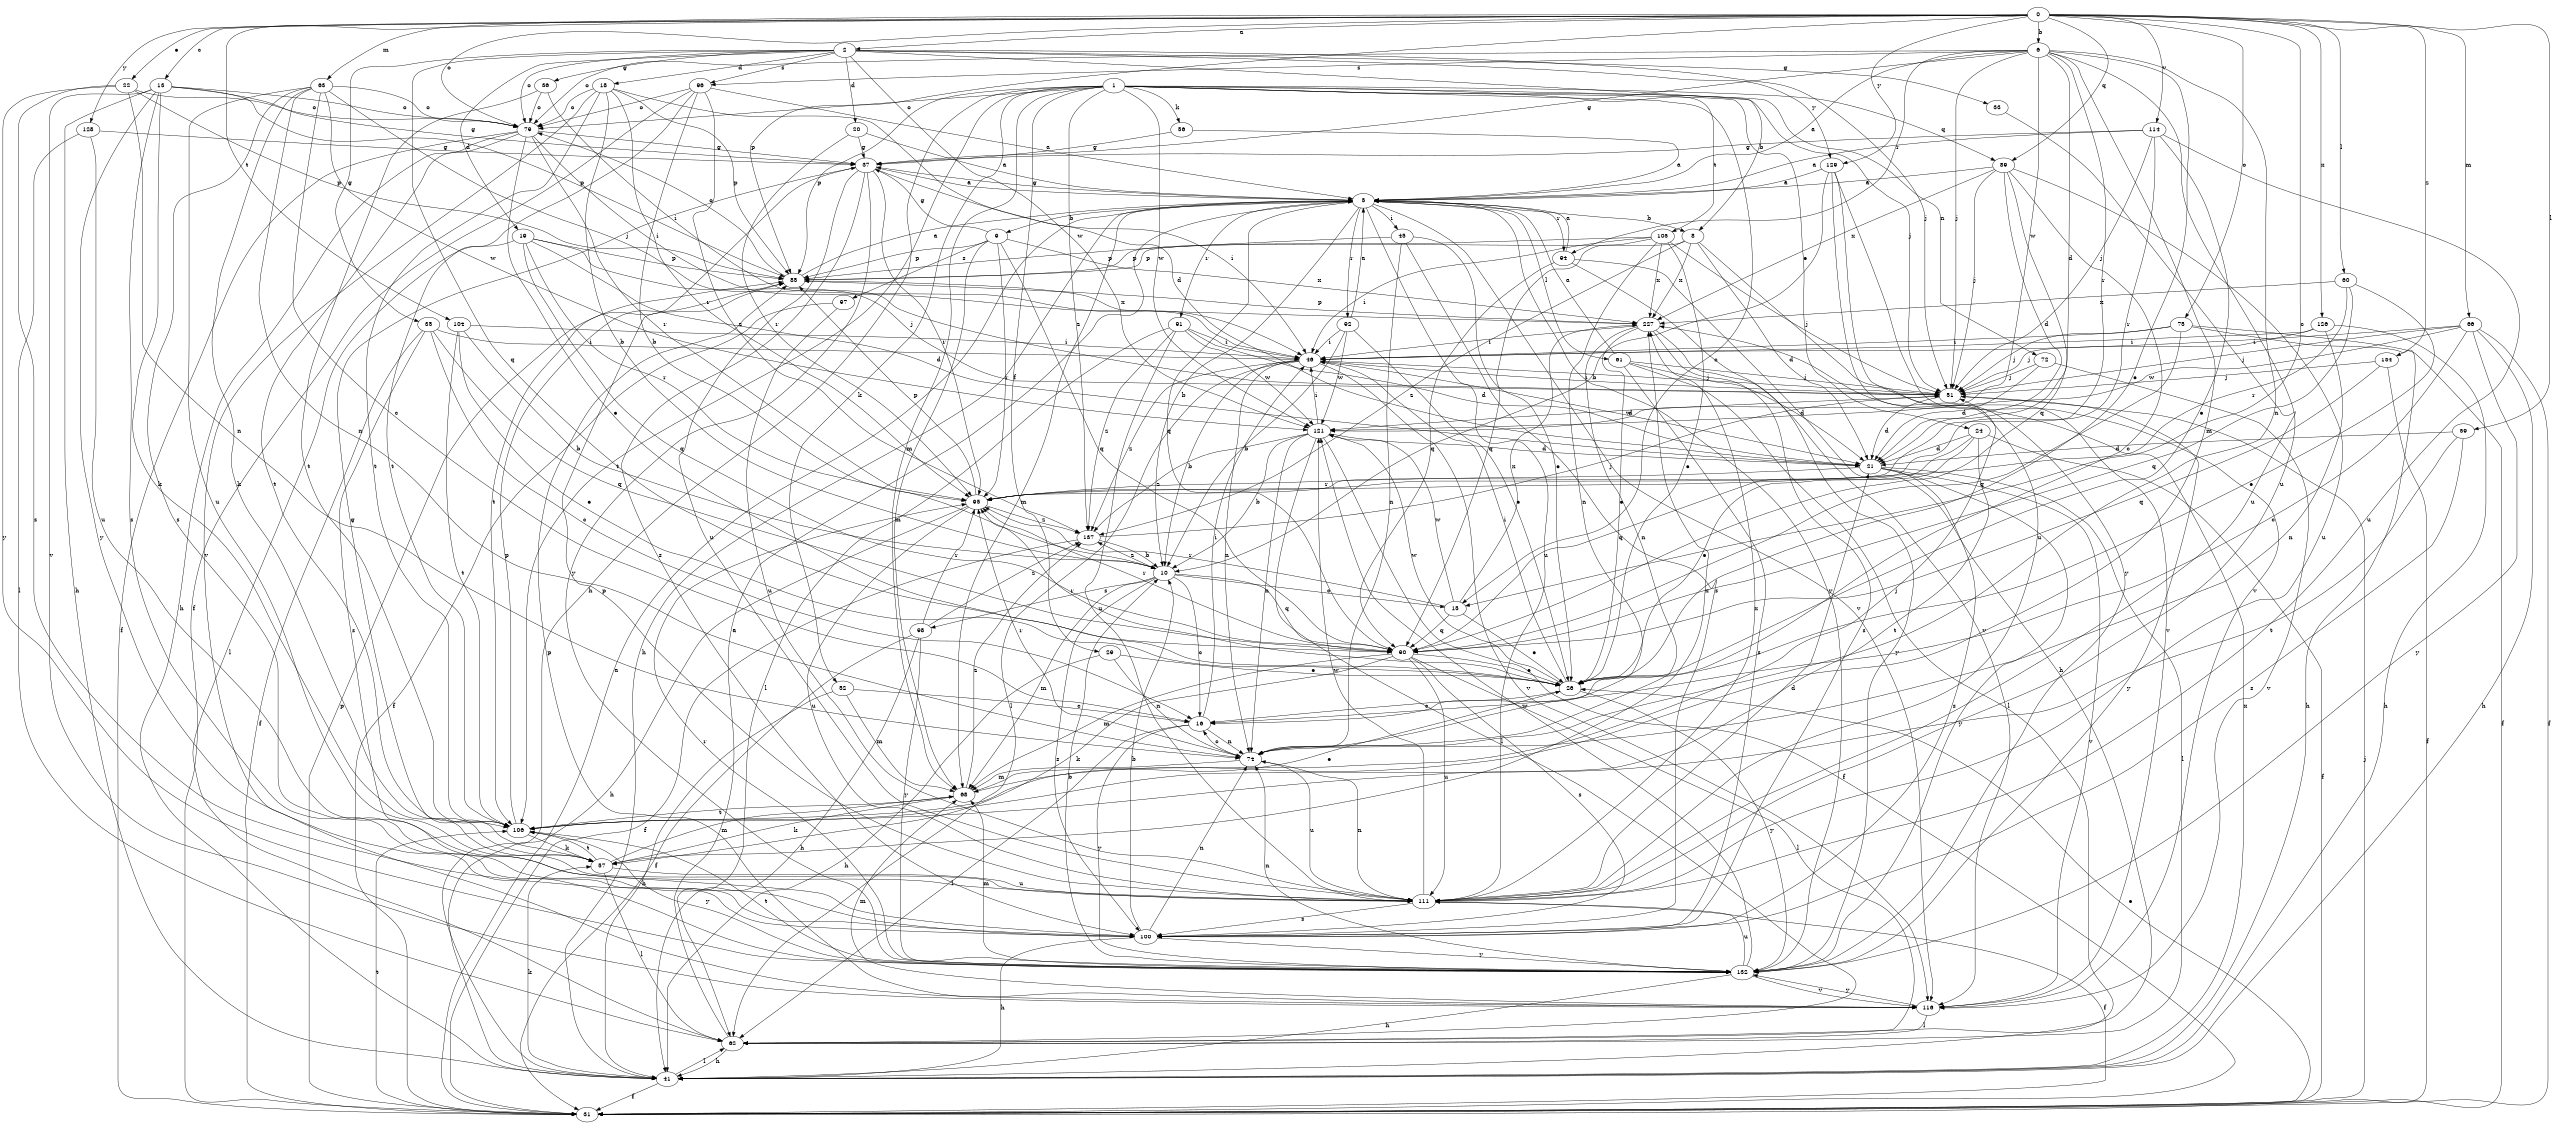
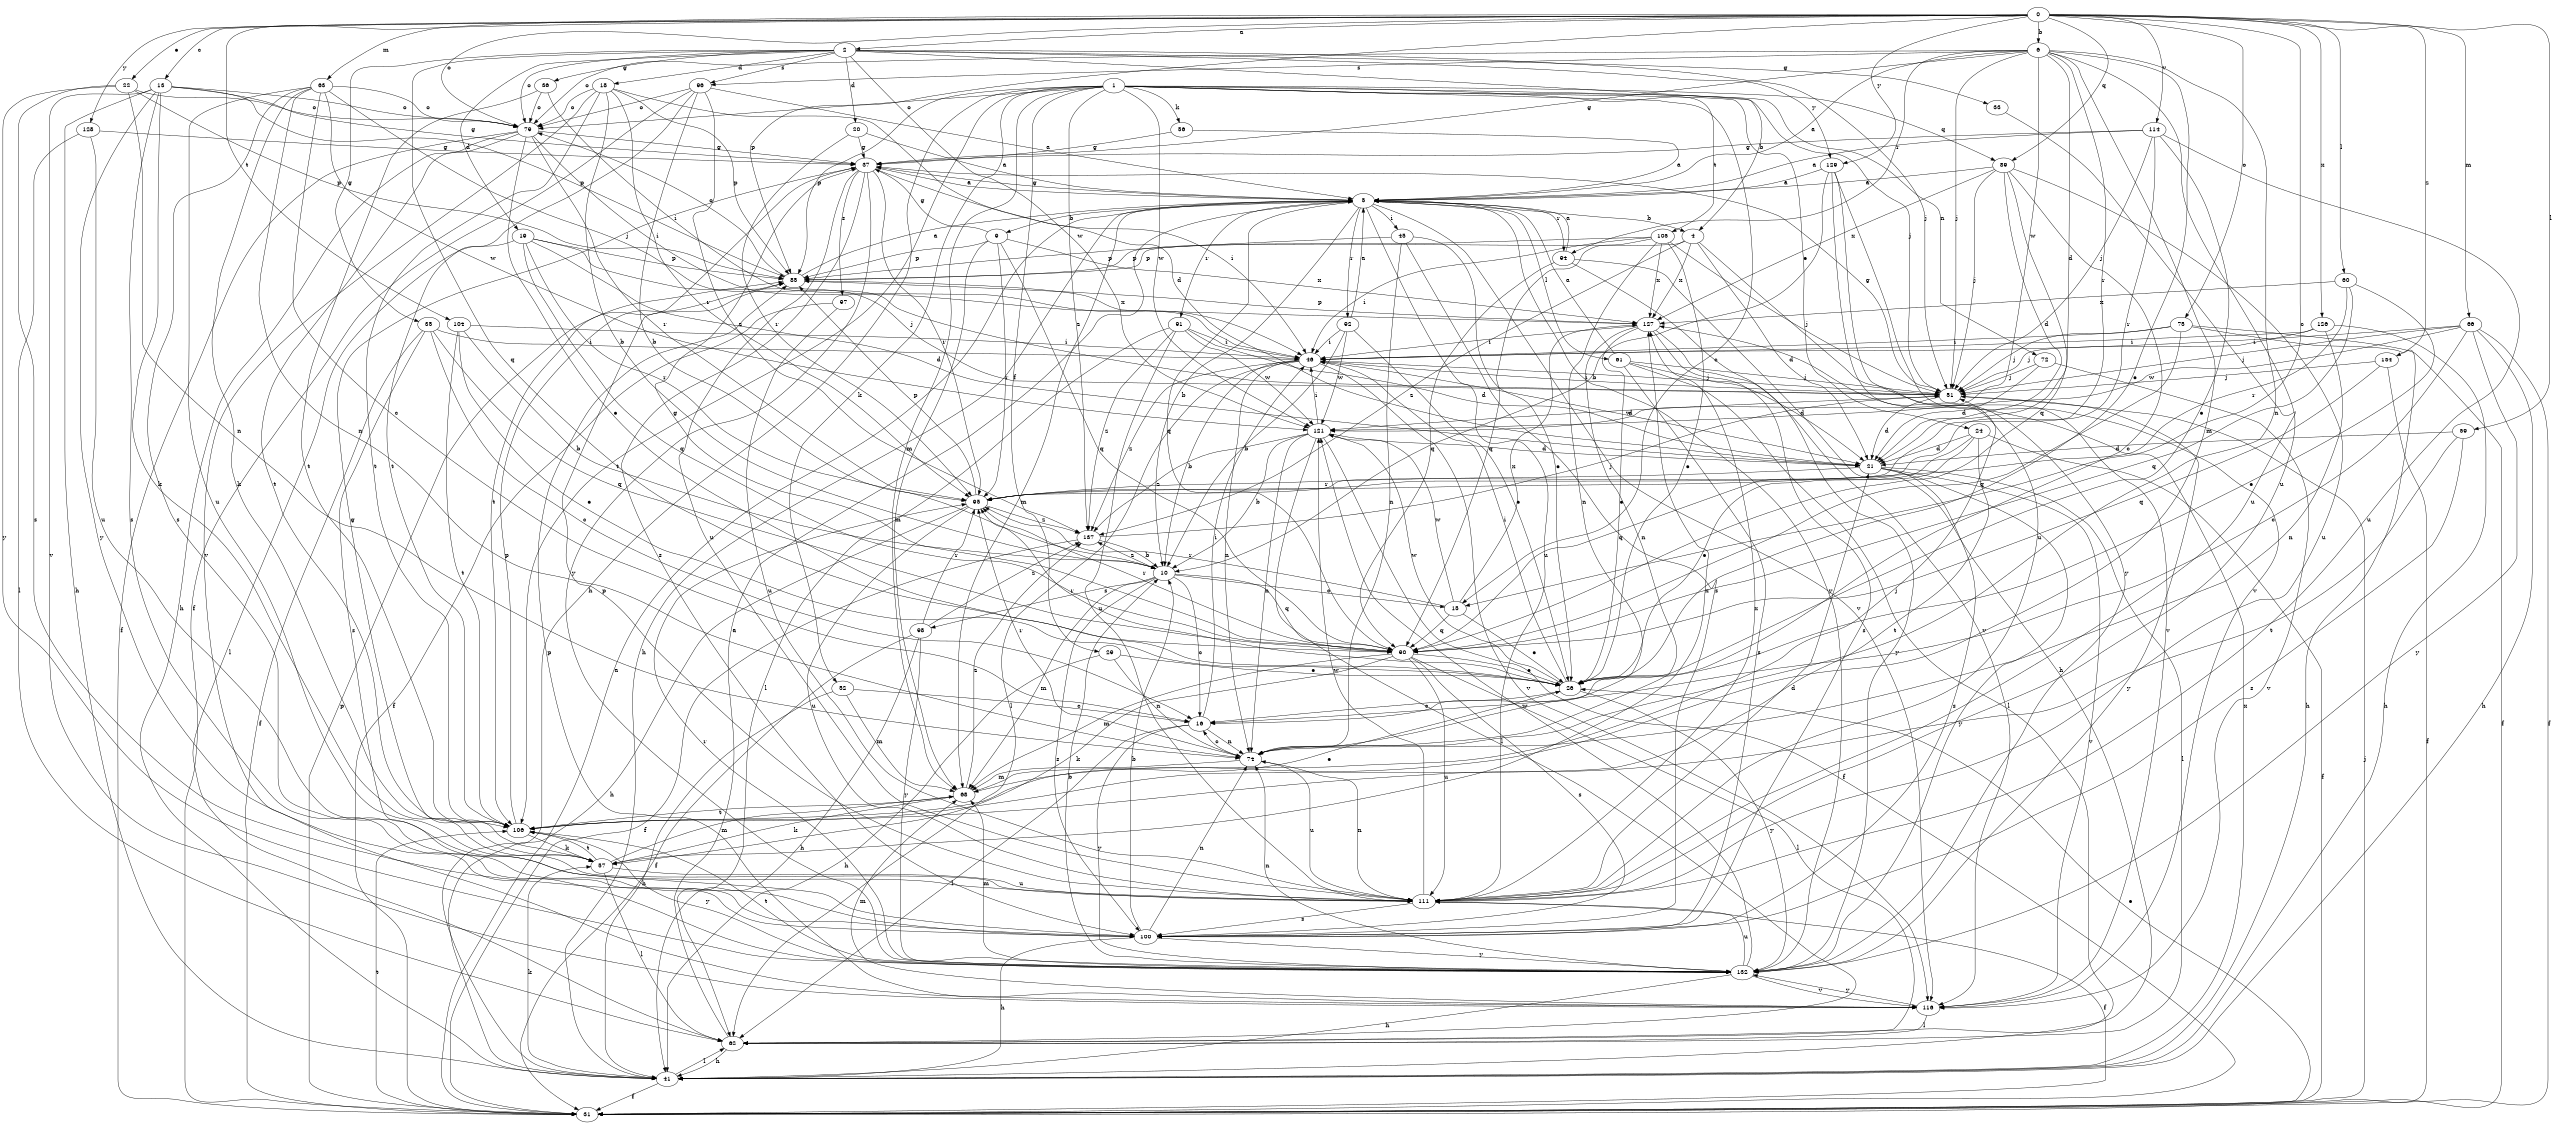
none -> (1457, 175)
(1693, 236) -> (1693, 236)
(915, 271) -> (841, 229)
(1648, 325) -> (1648, 325)
none -> (861, 513)
